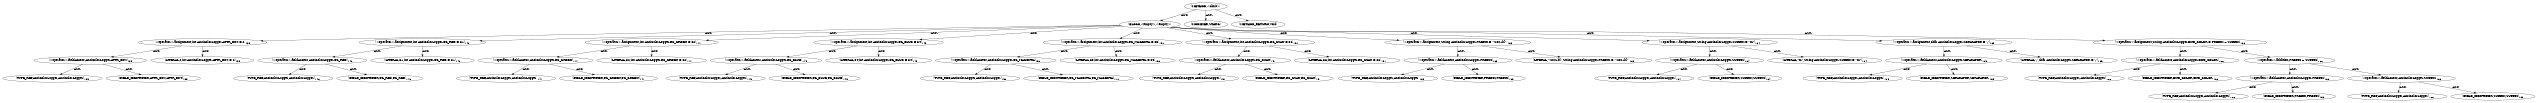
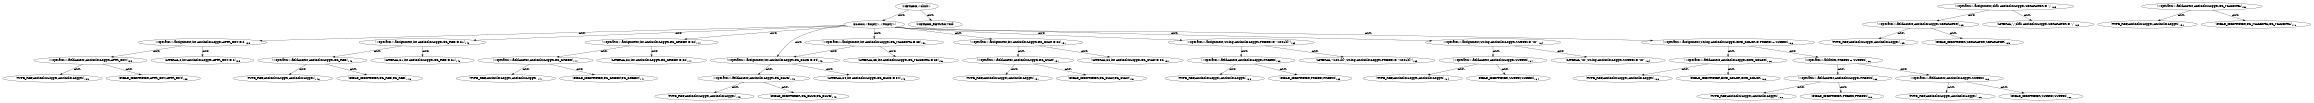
(1206, 24) -> none
(1525, 34) -> none
(1055, 51) -> (826, 51)
